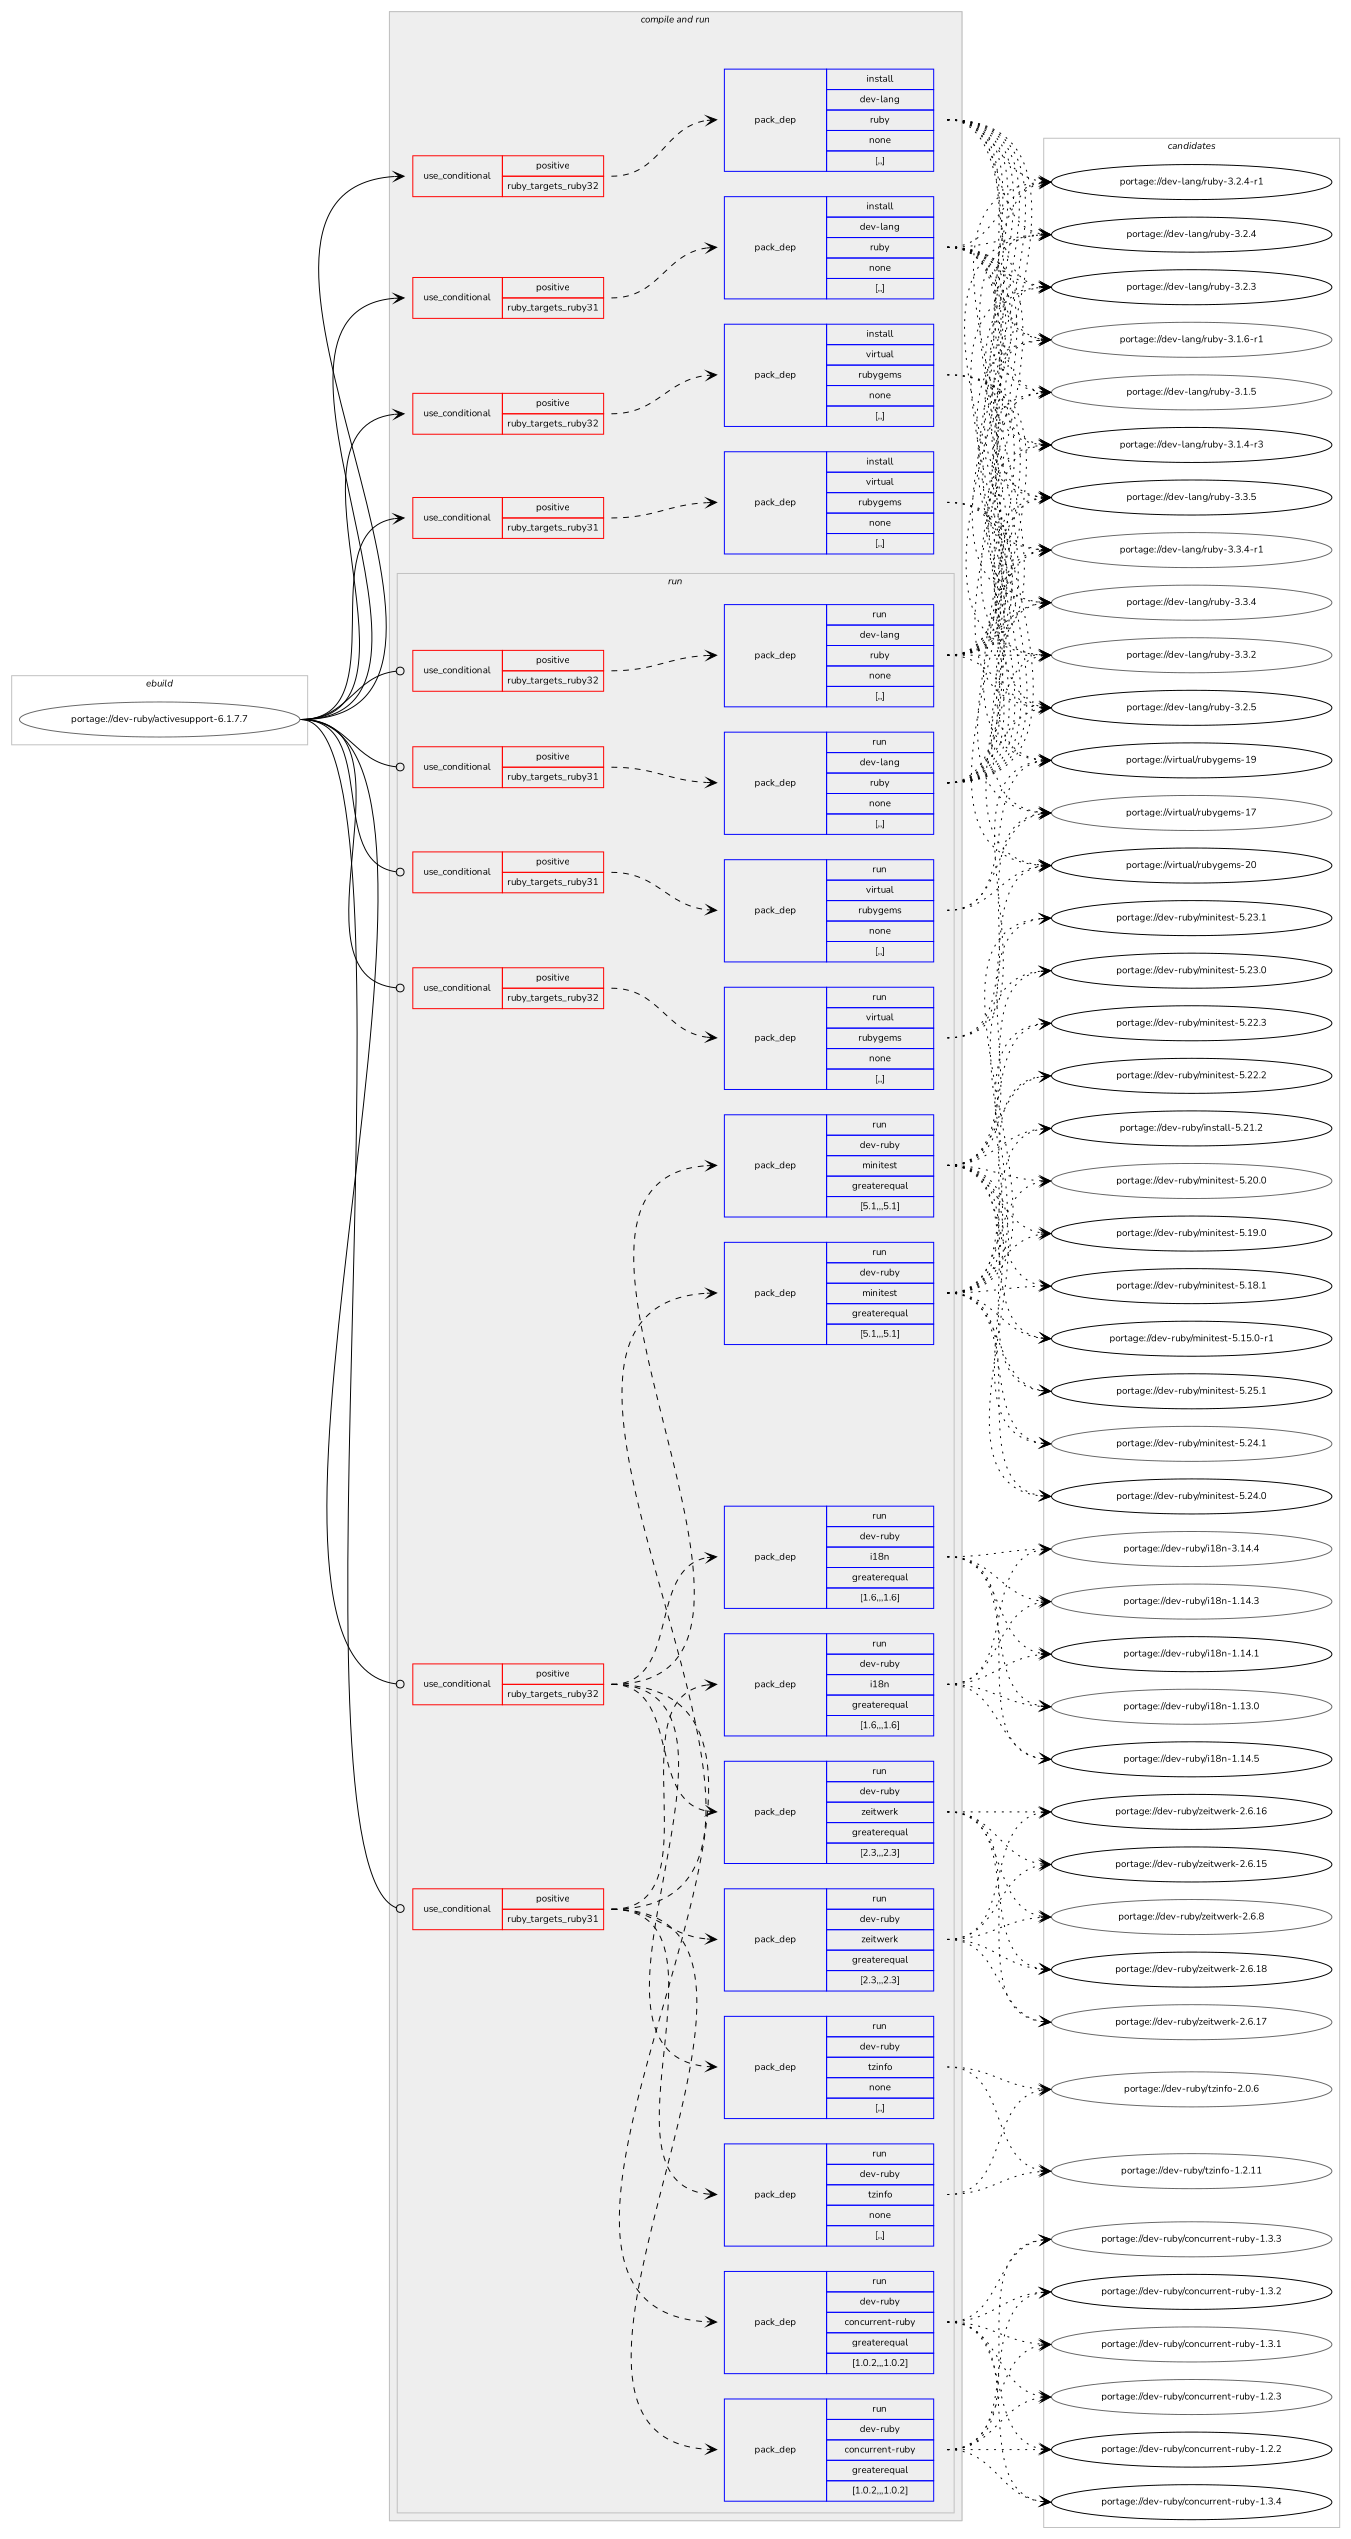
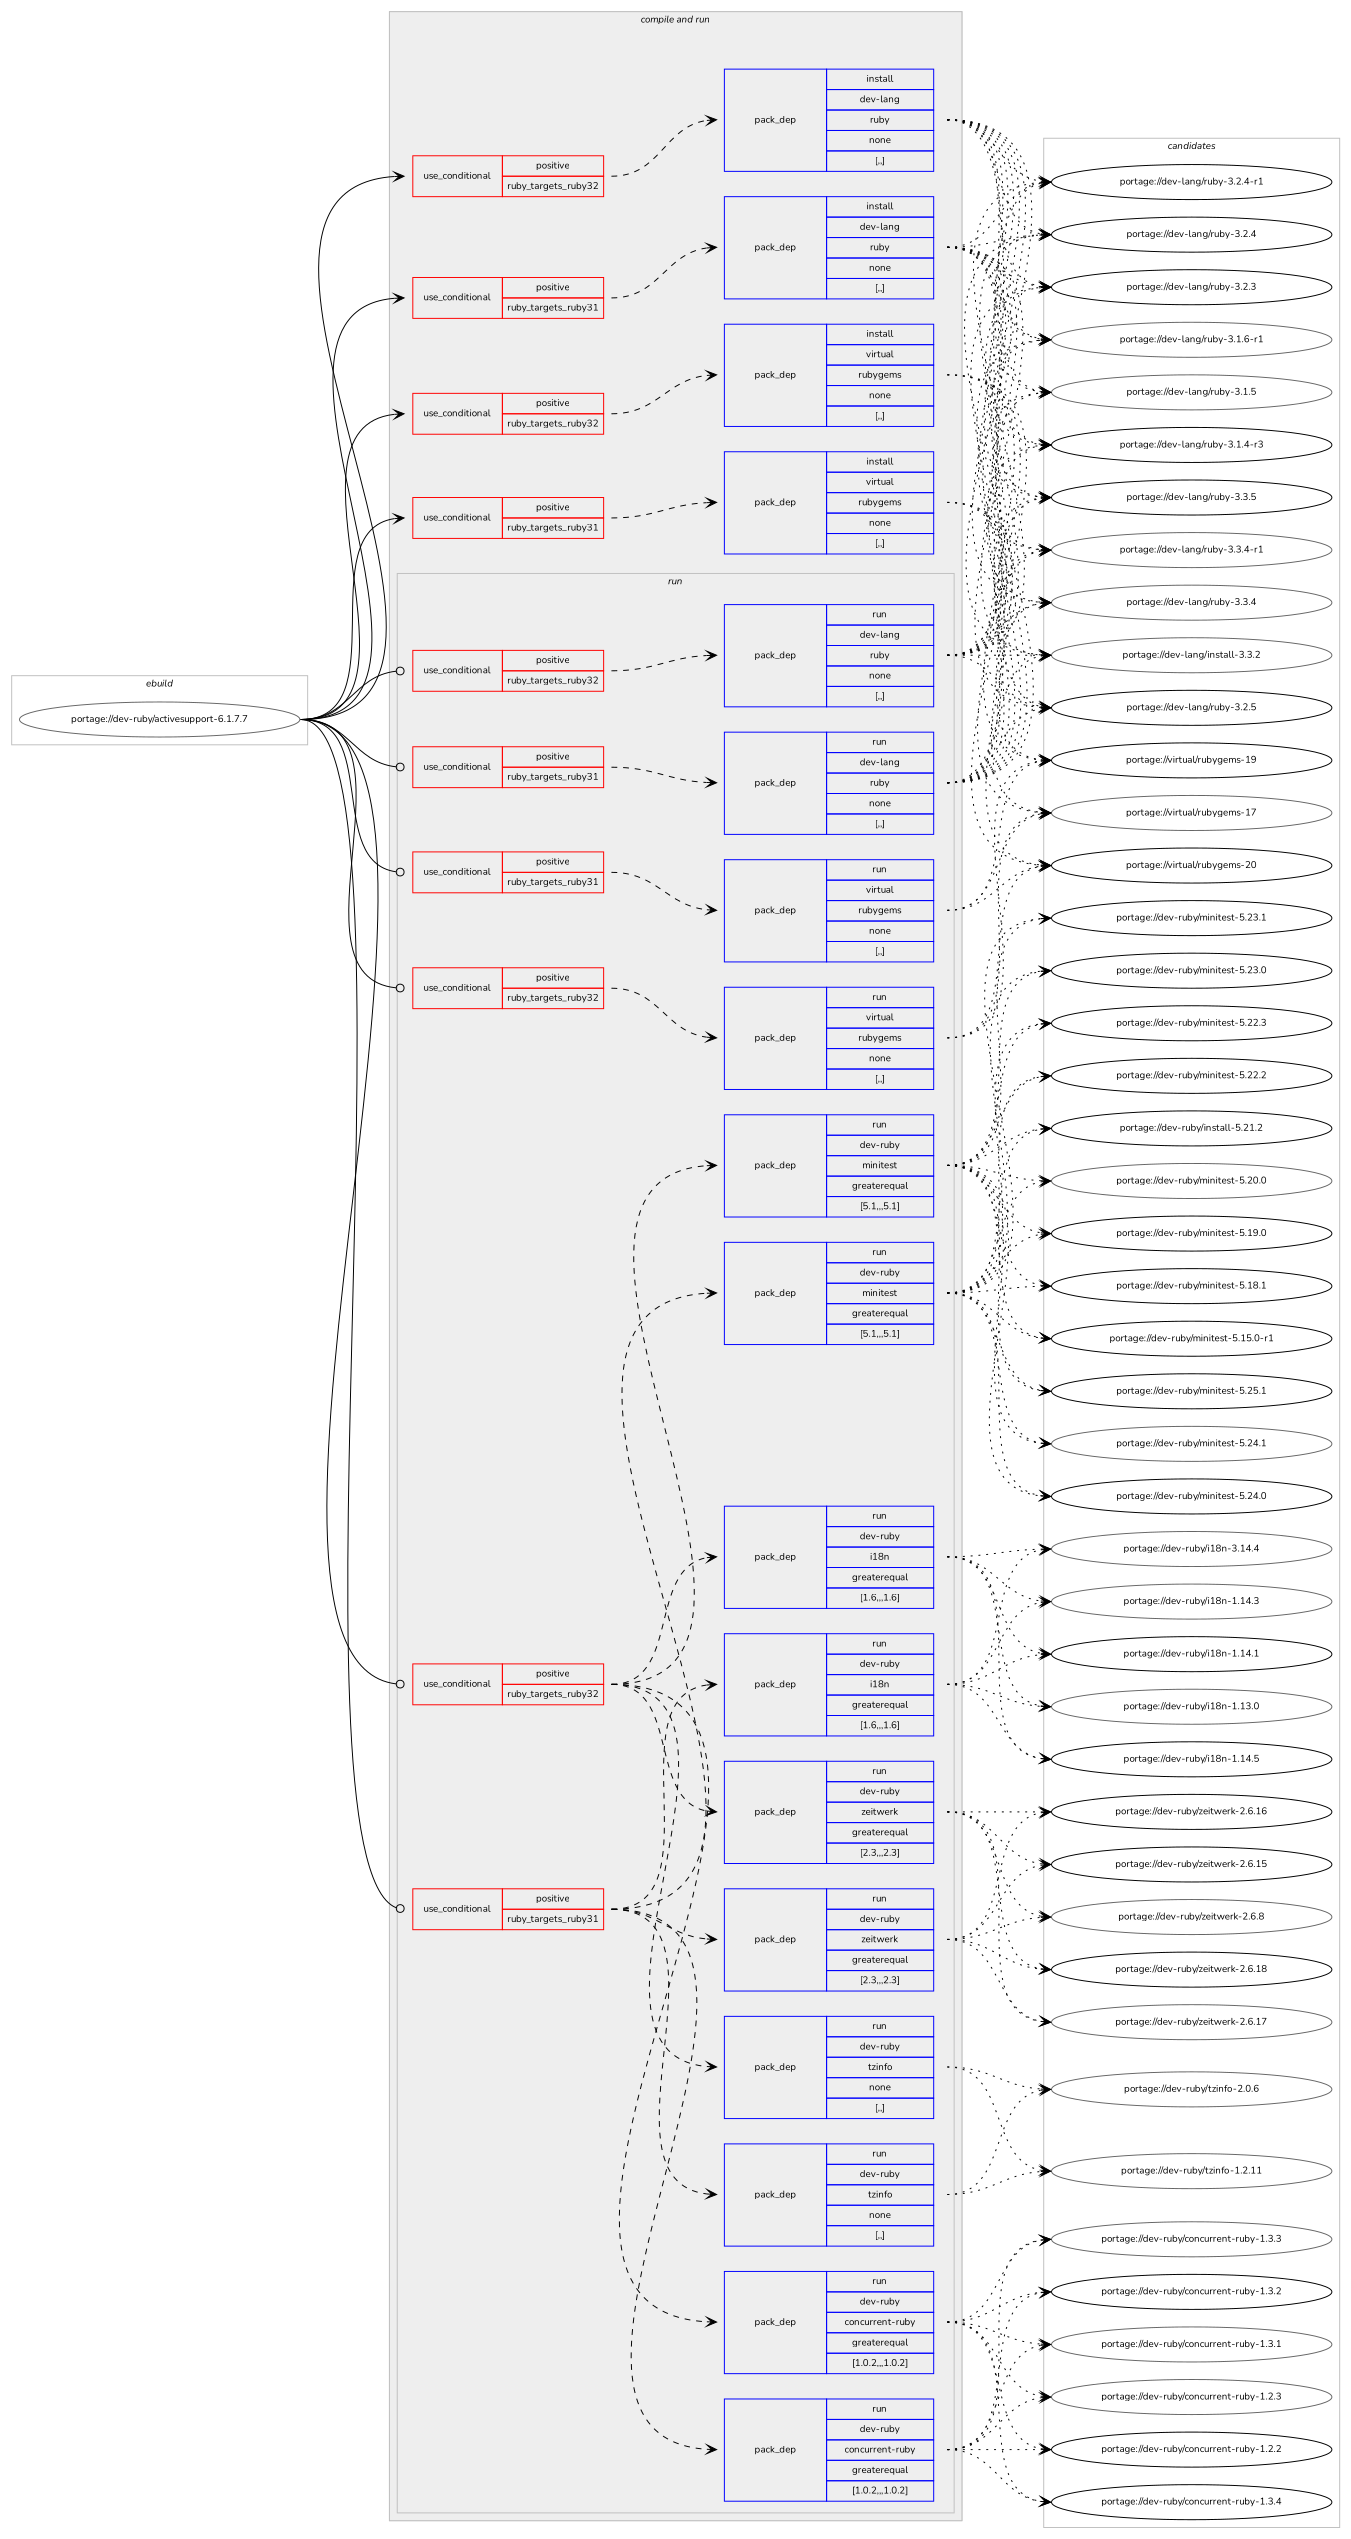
(1192, 655) -> (1192, 655)
